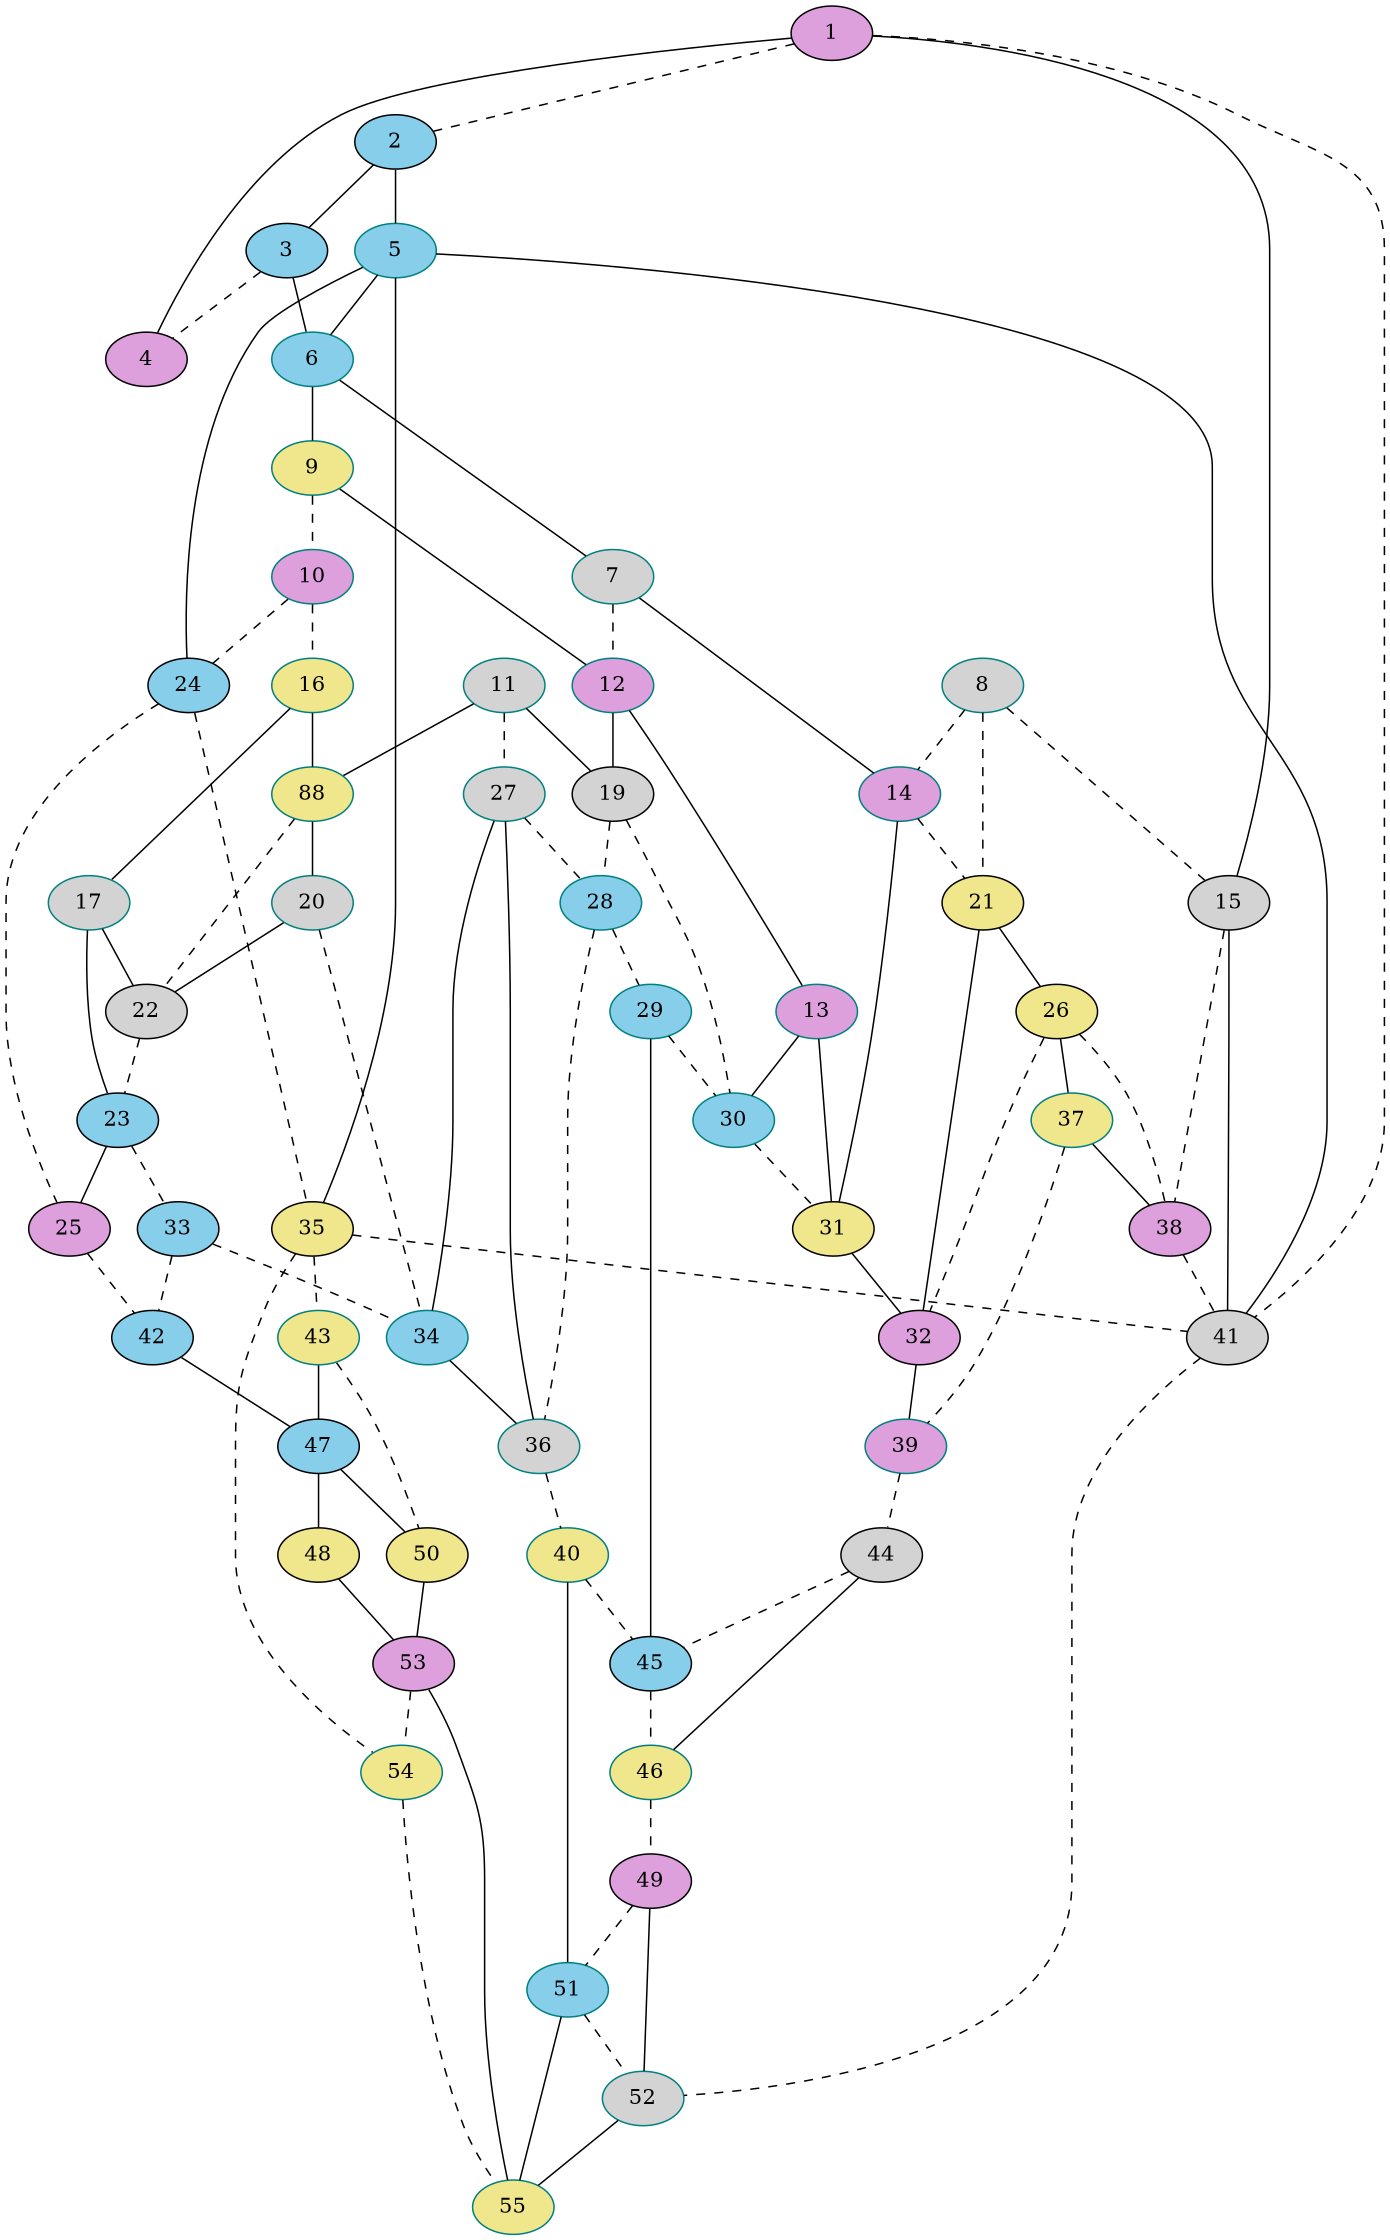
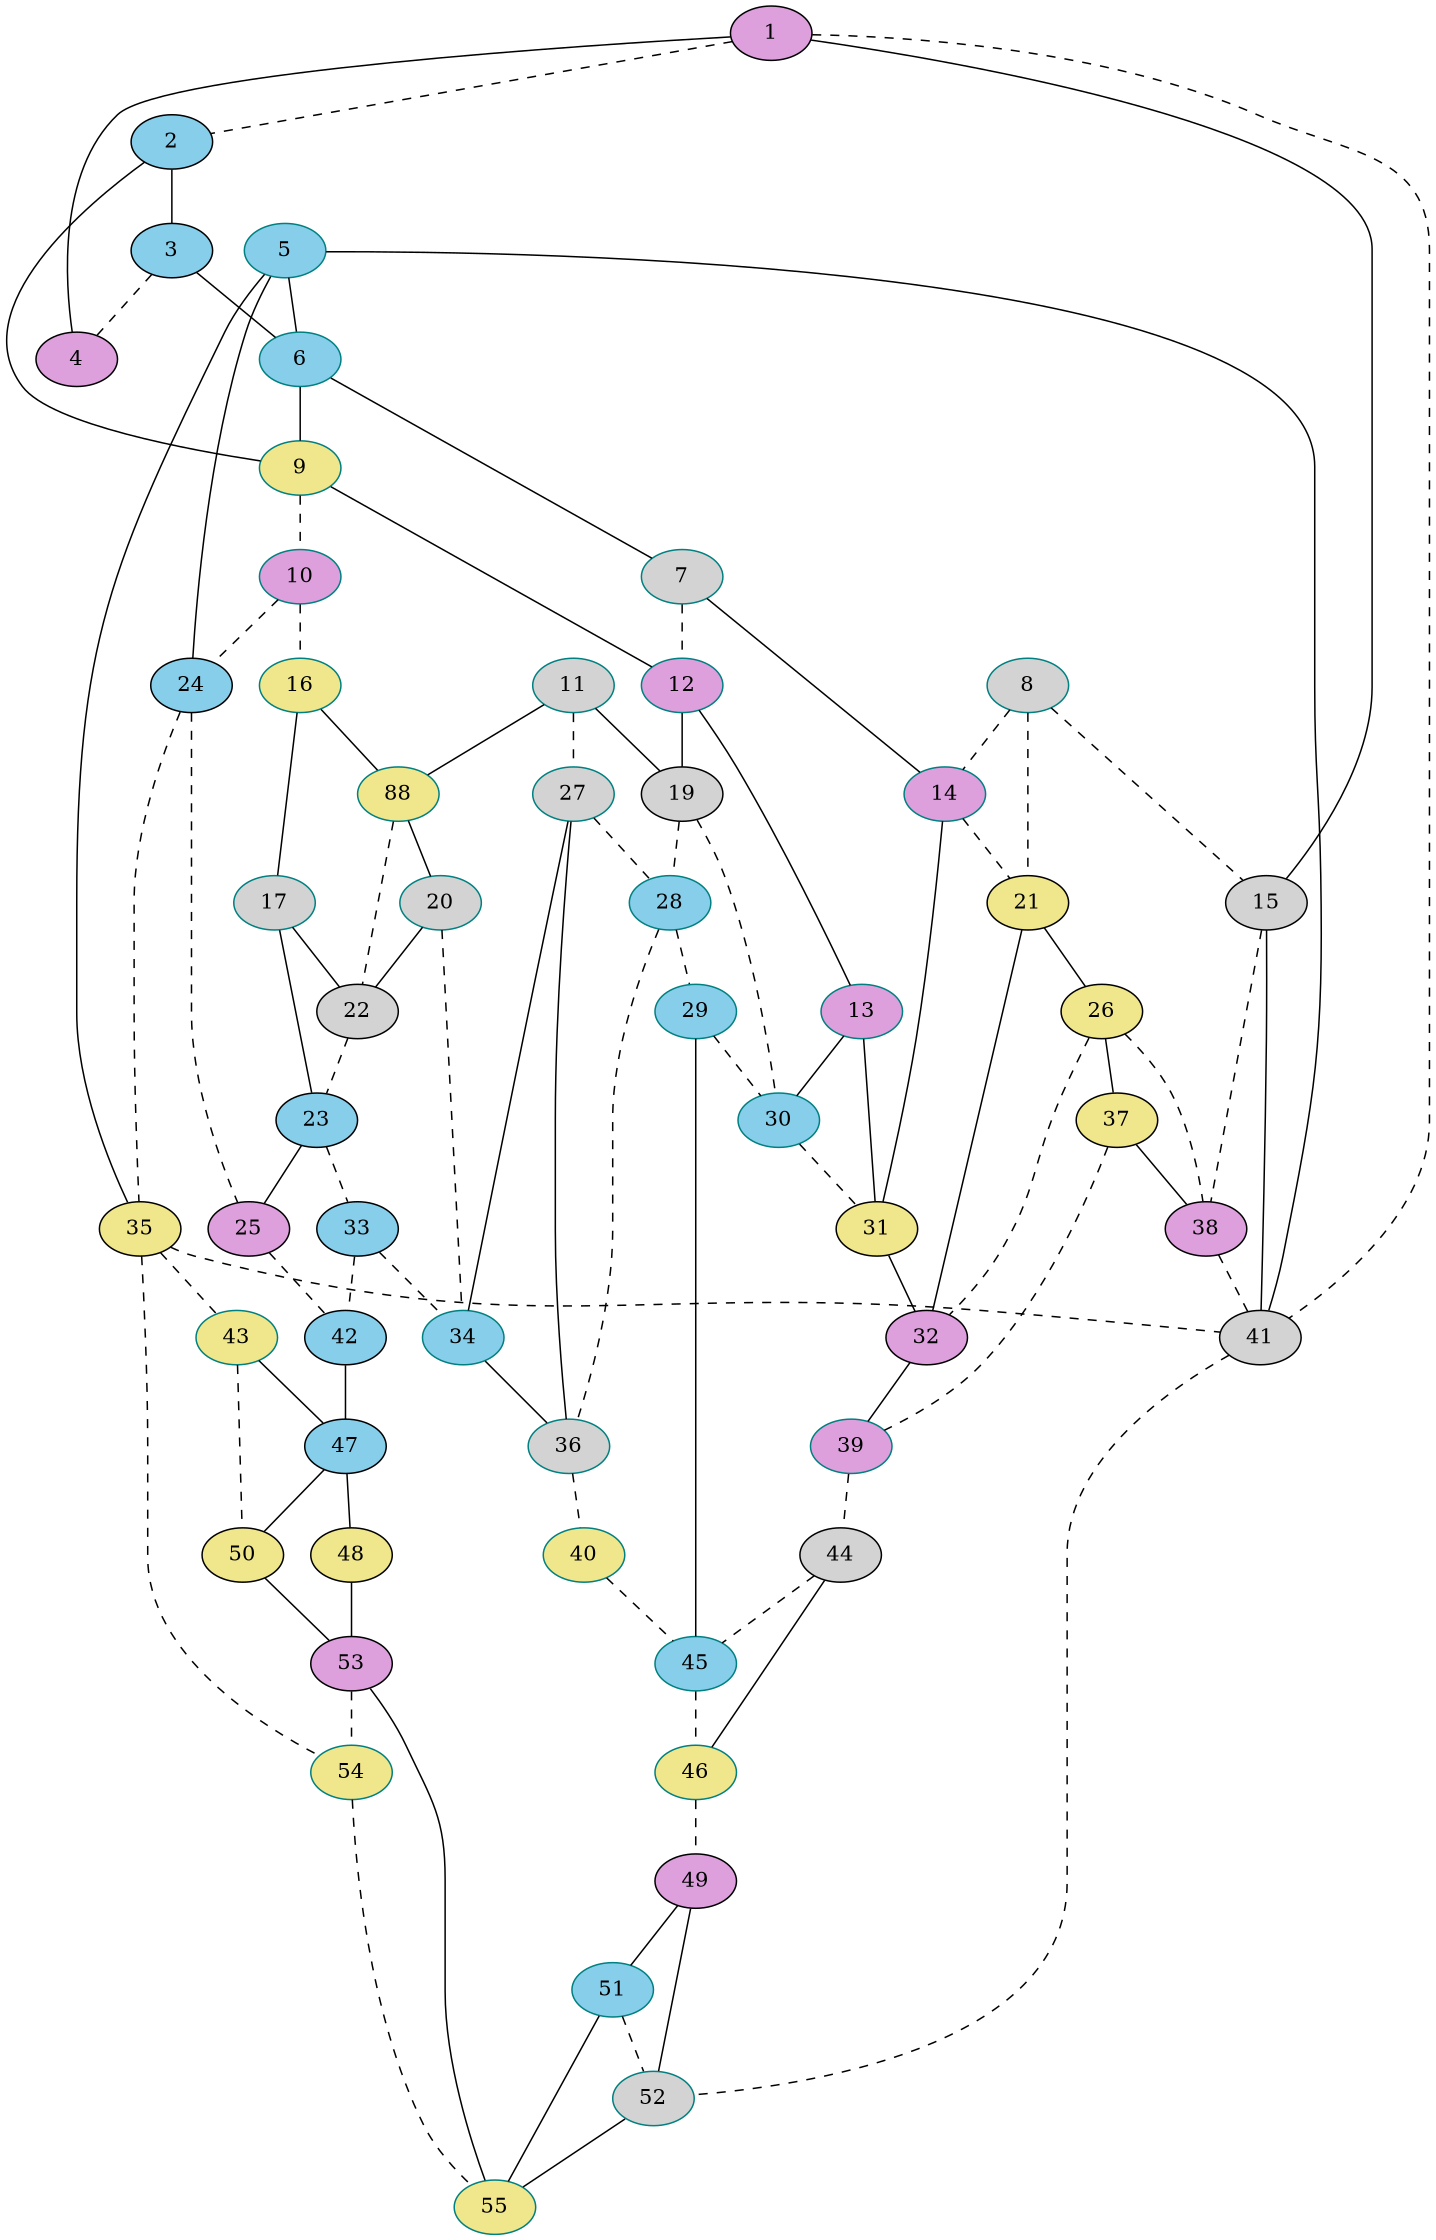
(396, 196) -> (16, 374)
(1072, 1120) -> (1117, 1120)
(651, 1664) -> (696, 1664)
(568, 1772) -> none
(609, 1935) -> (654, 1935)
